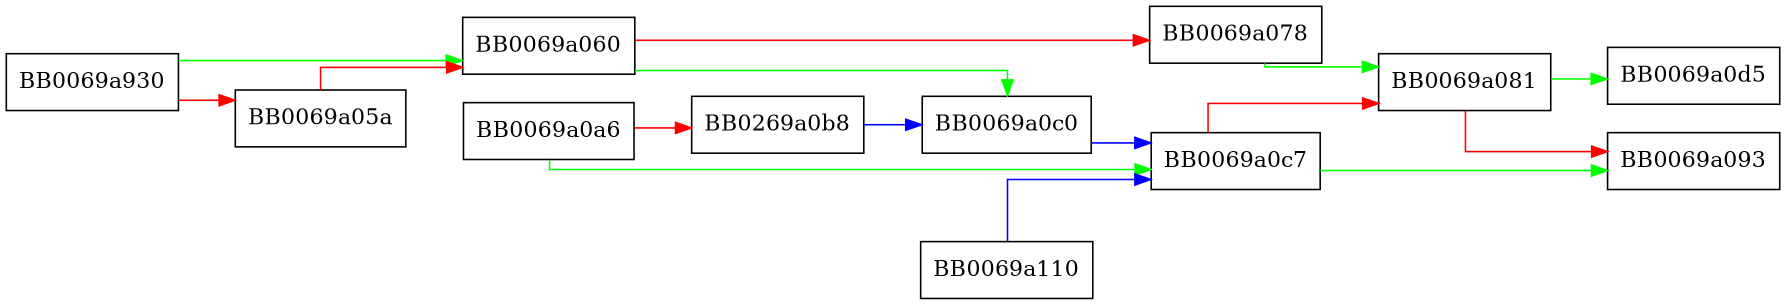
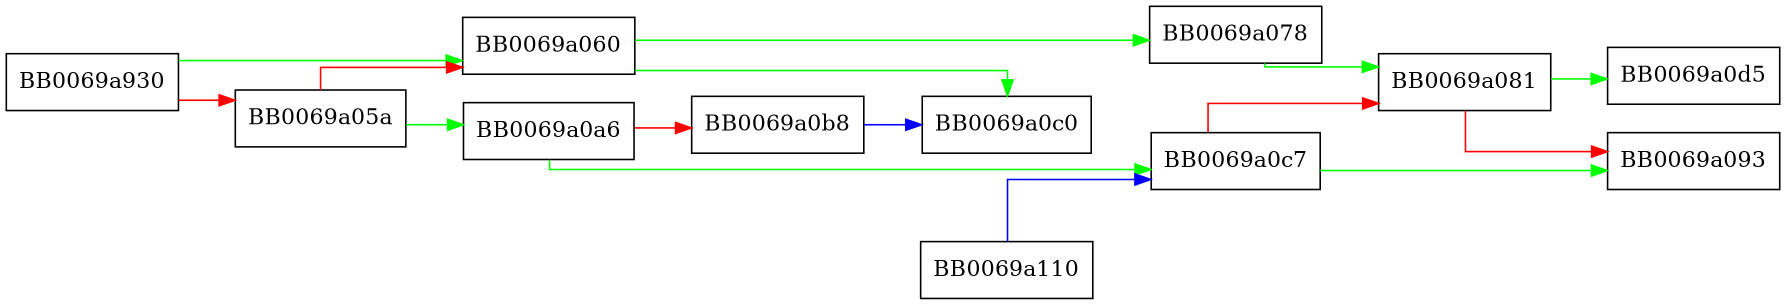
(884, 40) -> (884, 40)
none -> (427, 125)
(778, 125) -> (778, 125)
(1113, 143) -> none
